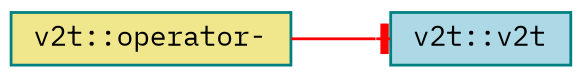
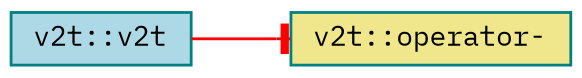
(333, 39) -> (234, 39)
